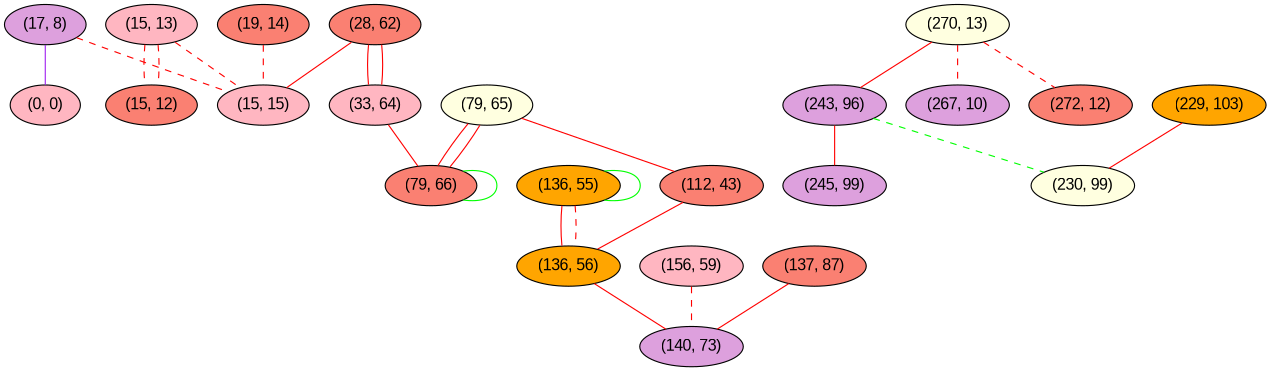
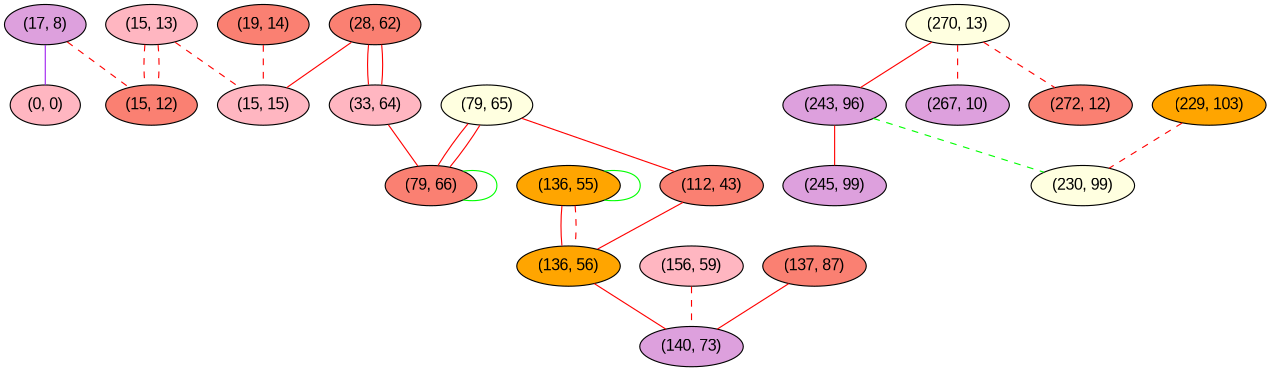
(137, 60) -> (98, 65)
(1146, 146) -> (1146, 146)
